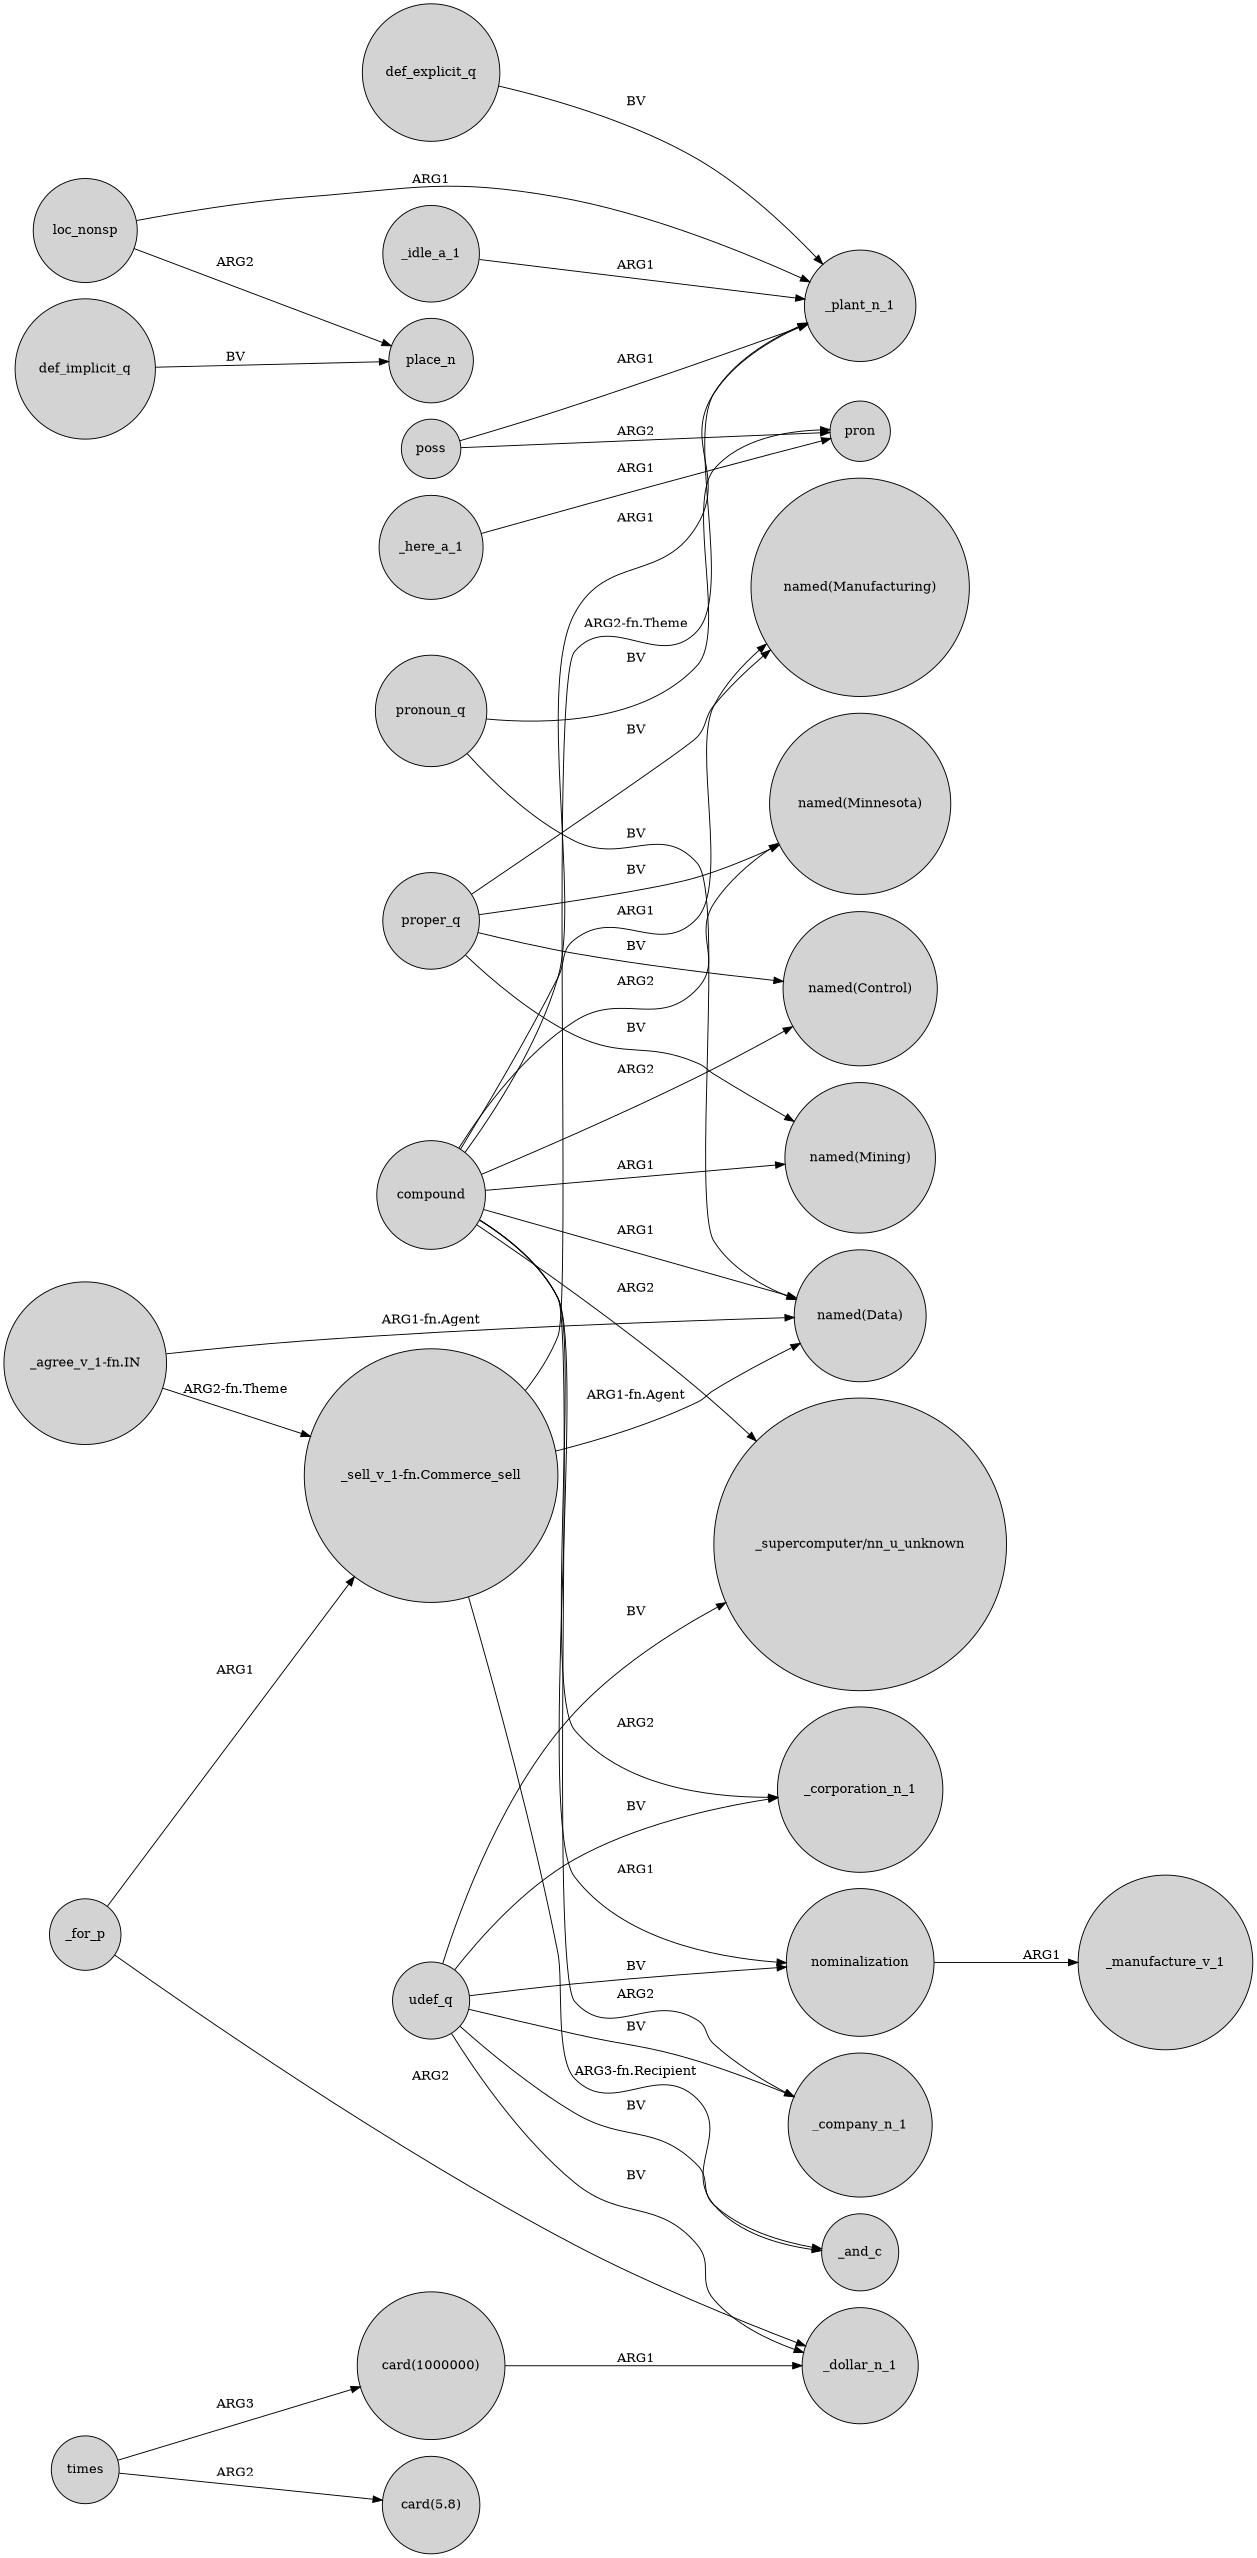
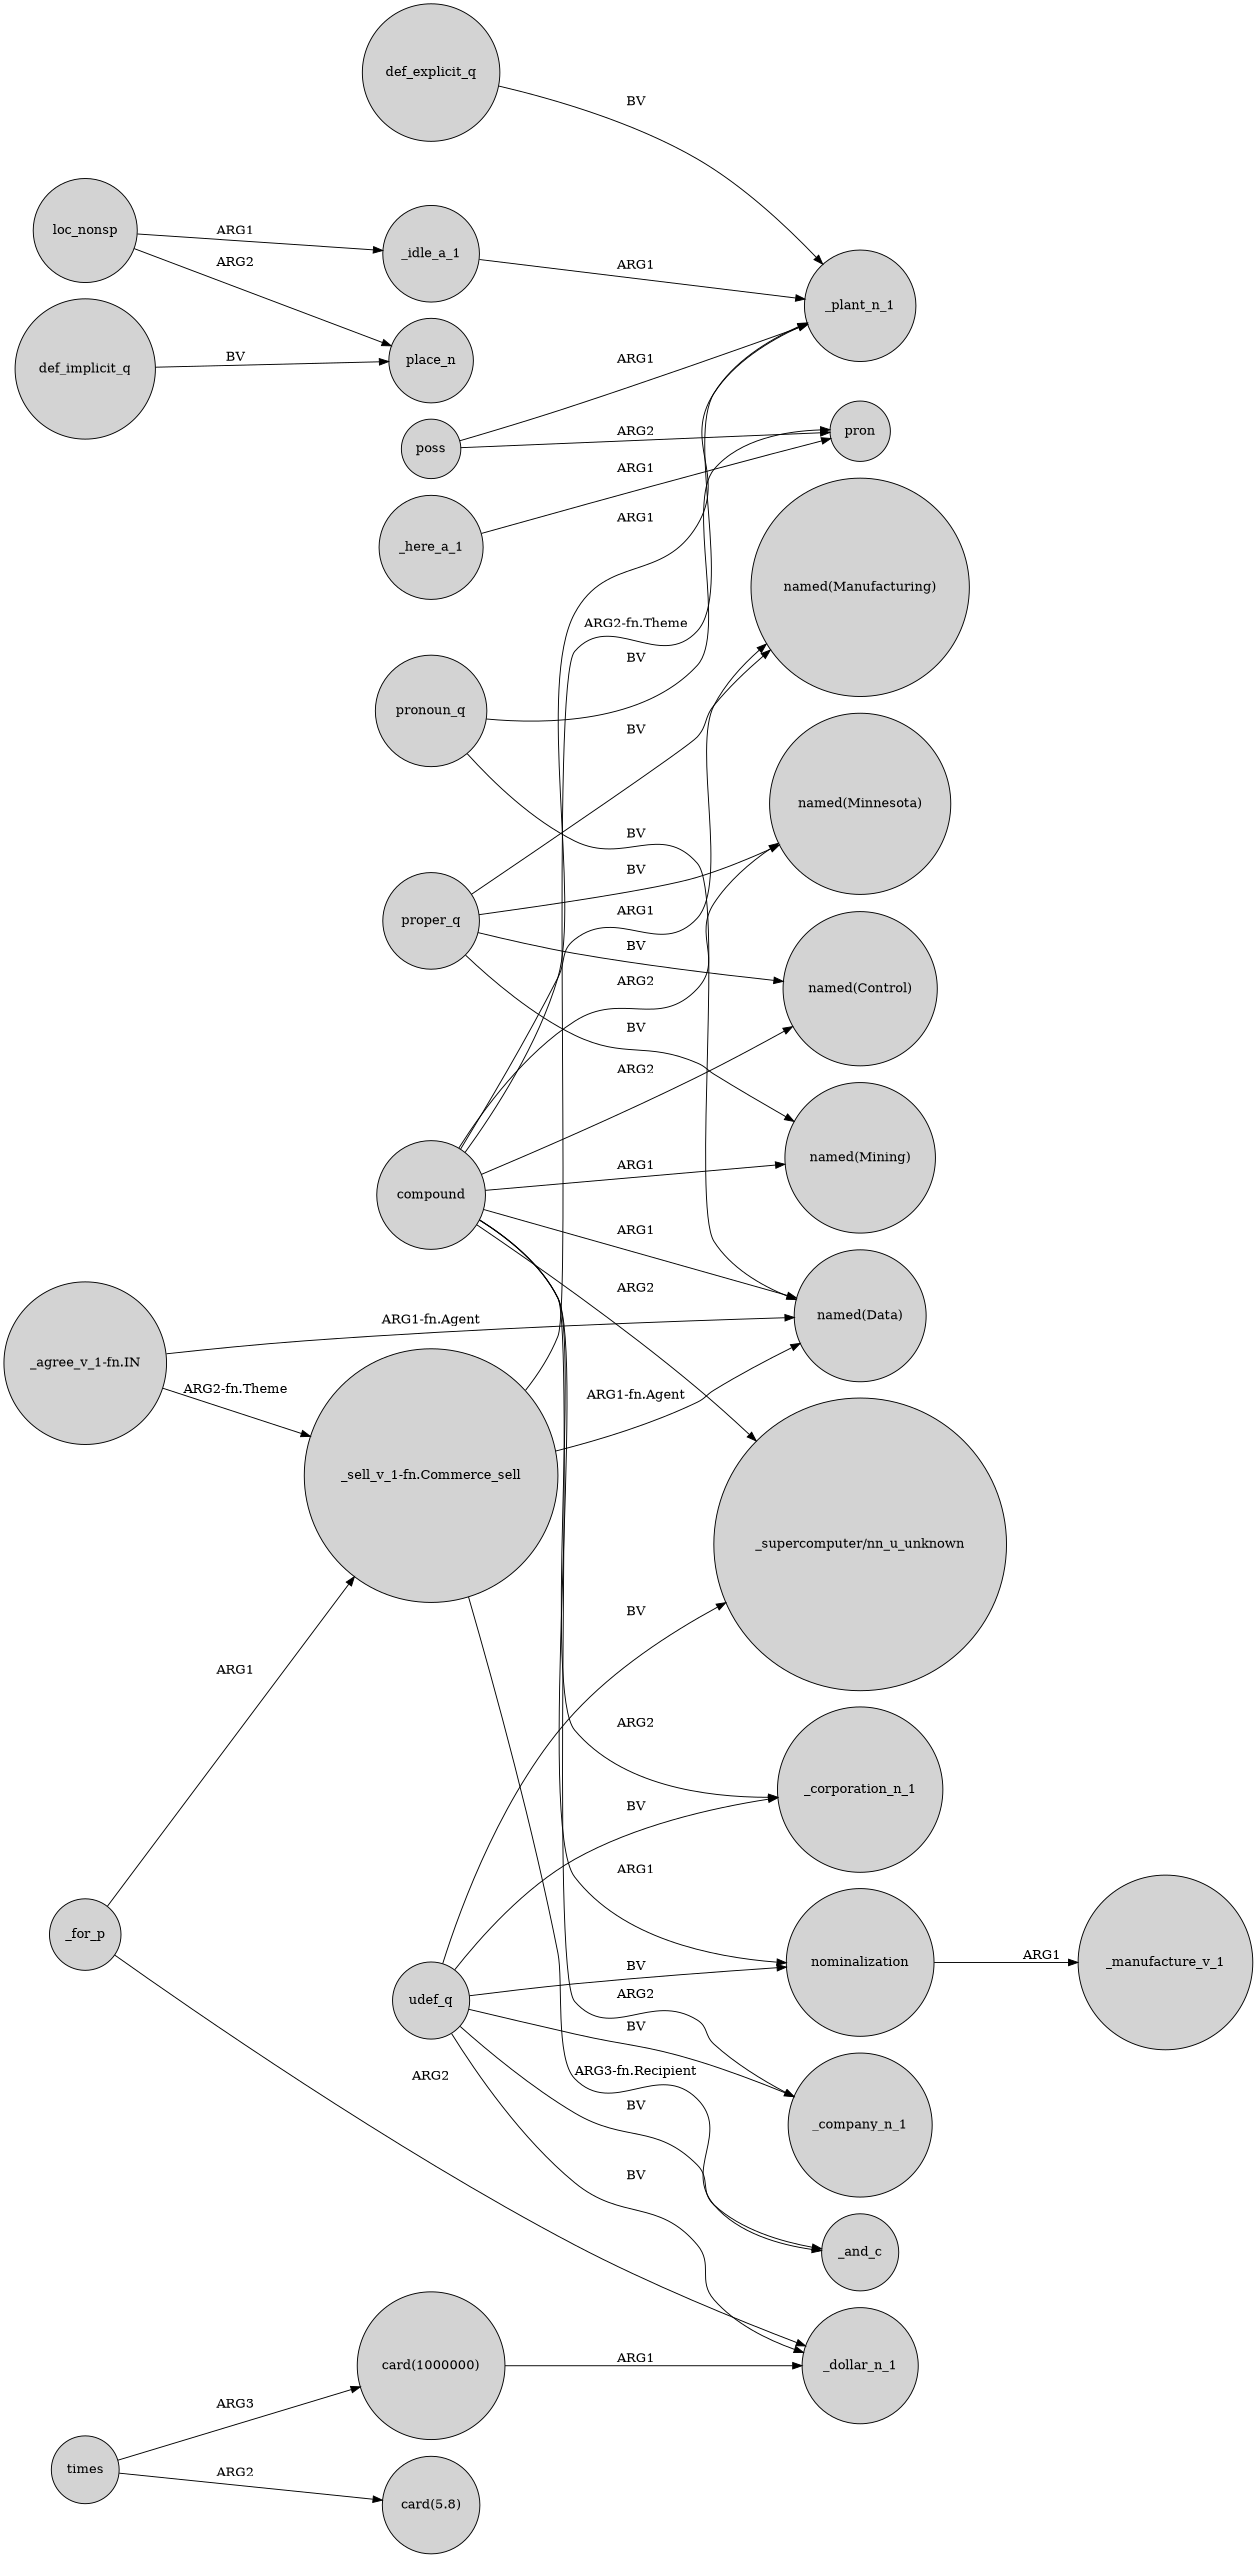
(475, 187) -> (255, 242)
